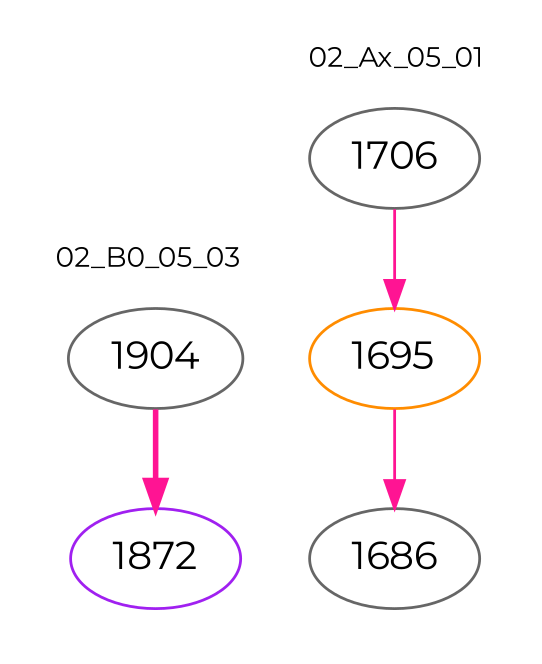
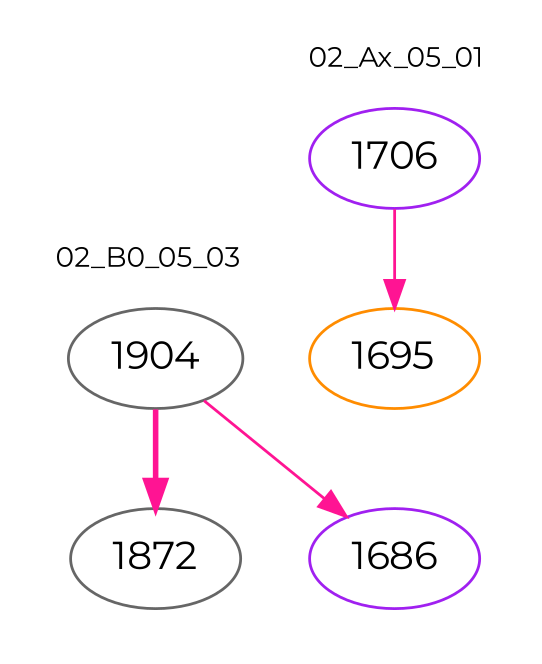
(395, 158) -> (395, 158)
(395, 445) -> (246, 435)
(156, 559) -> (156, 559)
(395, 559) -> (395, 559)
